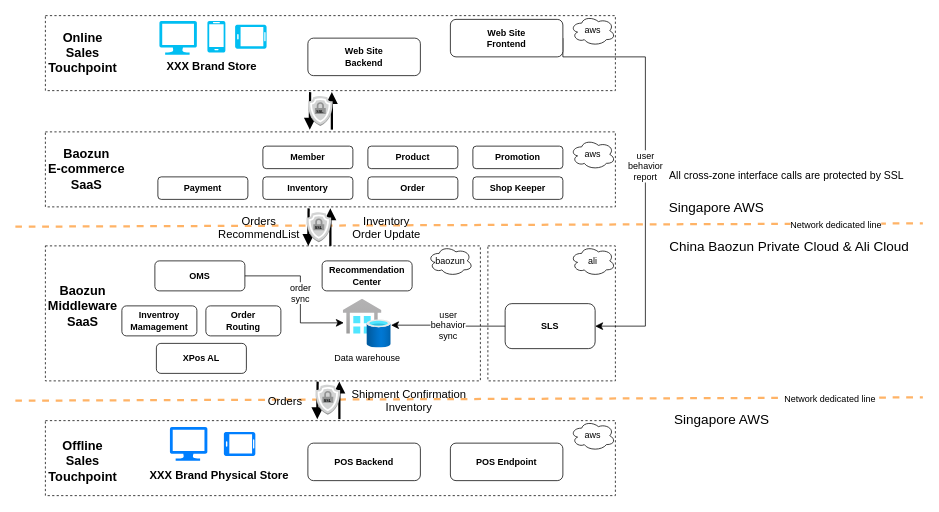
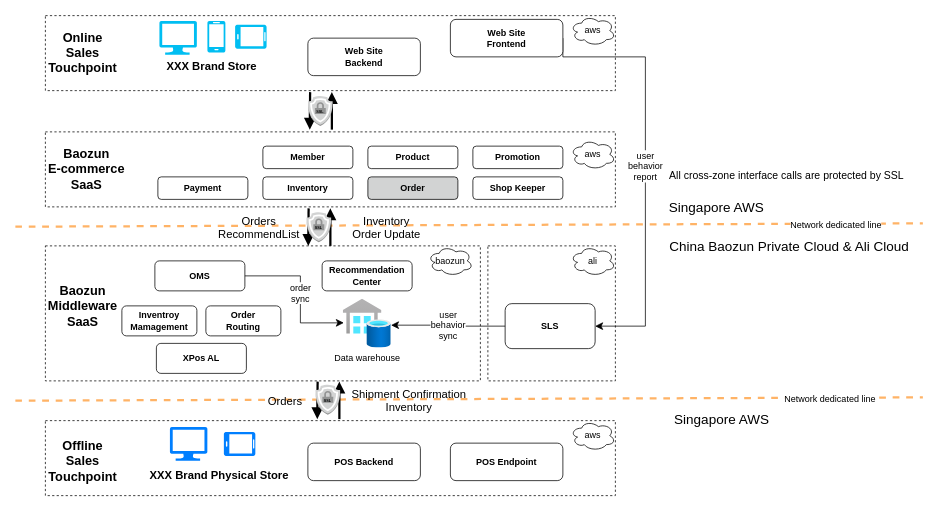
(413, 188) -> (413, 188)
